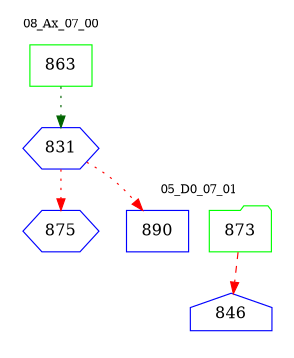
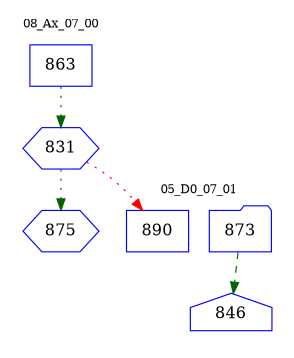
(61, 66) -> (61, 66)
(61, 184) -> (61, 184)
(240, 231) -> (240, 231)
(236, 267) -> (236, 267)
